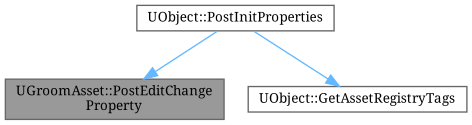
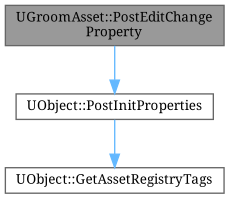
(186, 51) -> (115, 63)
